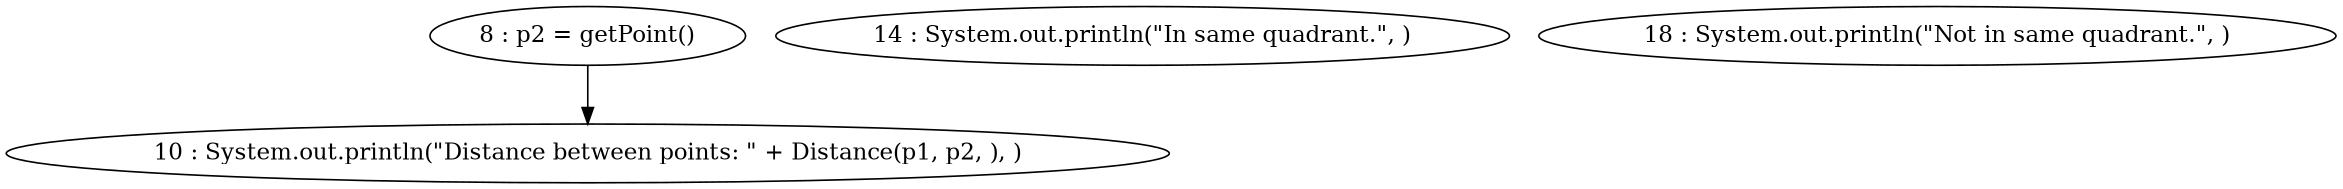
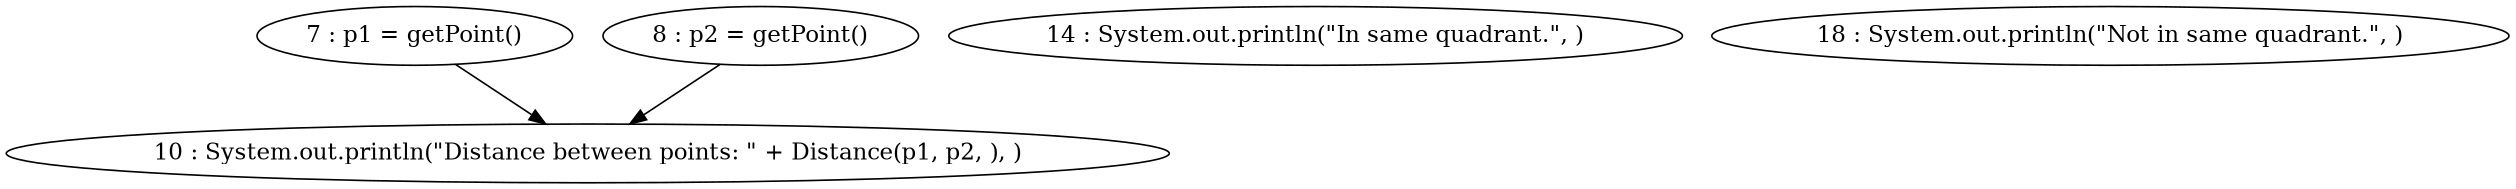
none -> (415, 36)
